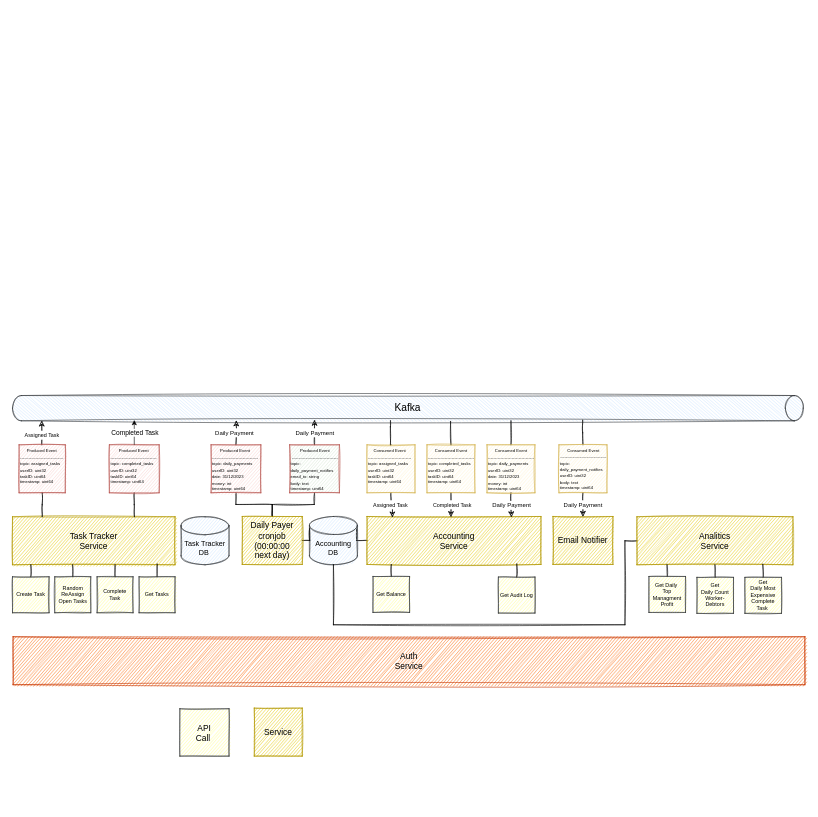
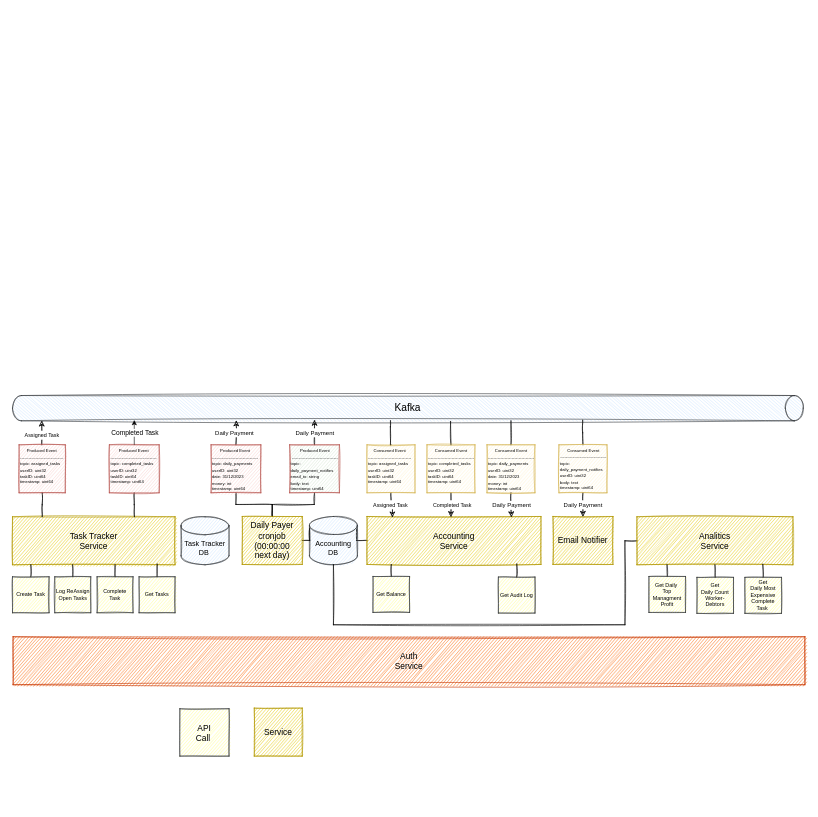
(73, 595) -> (73, 595)
